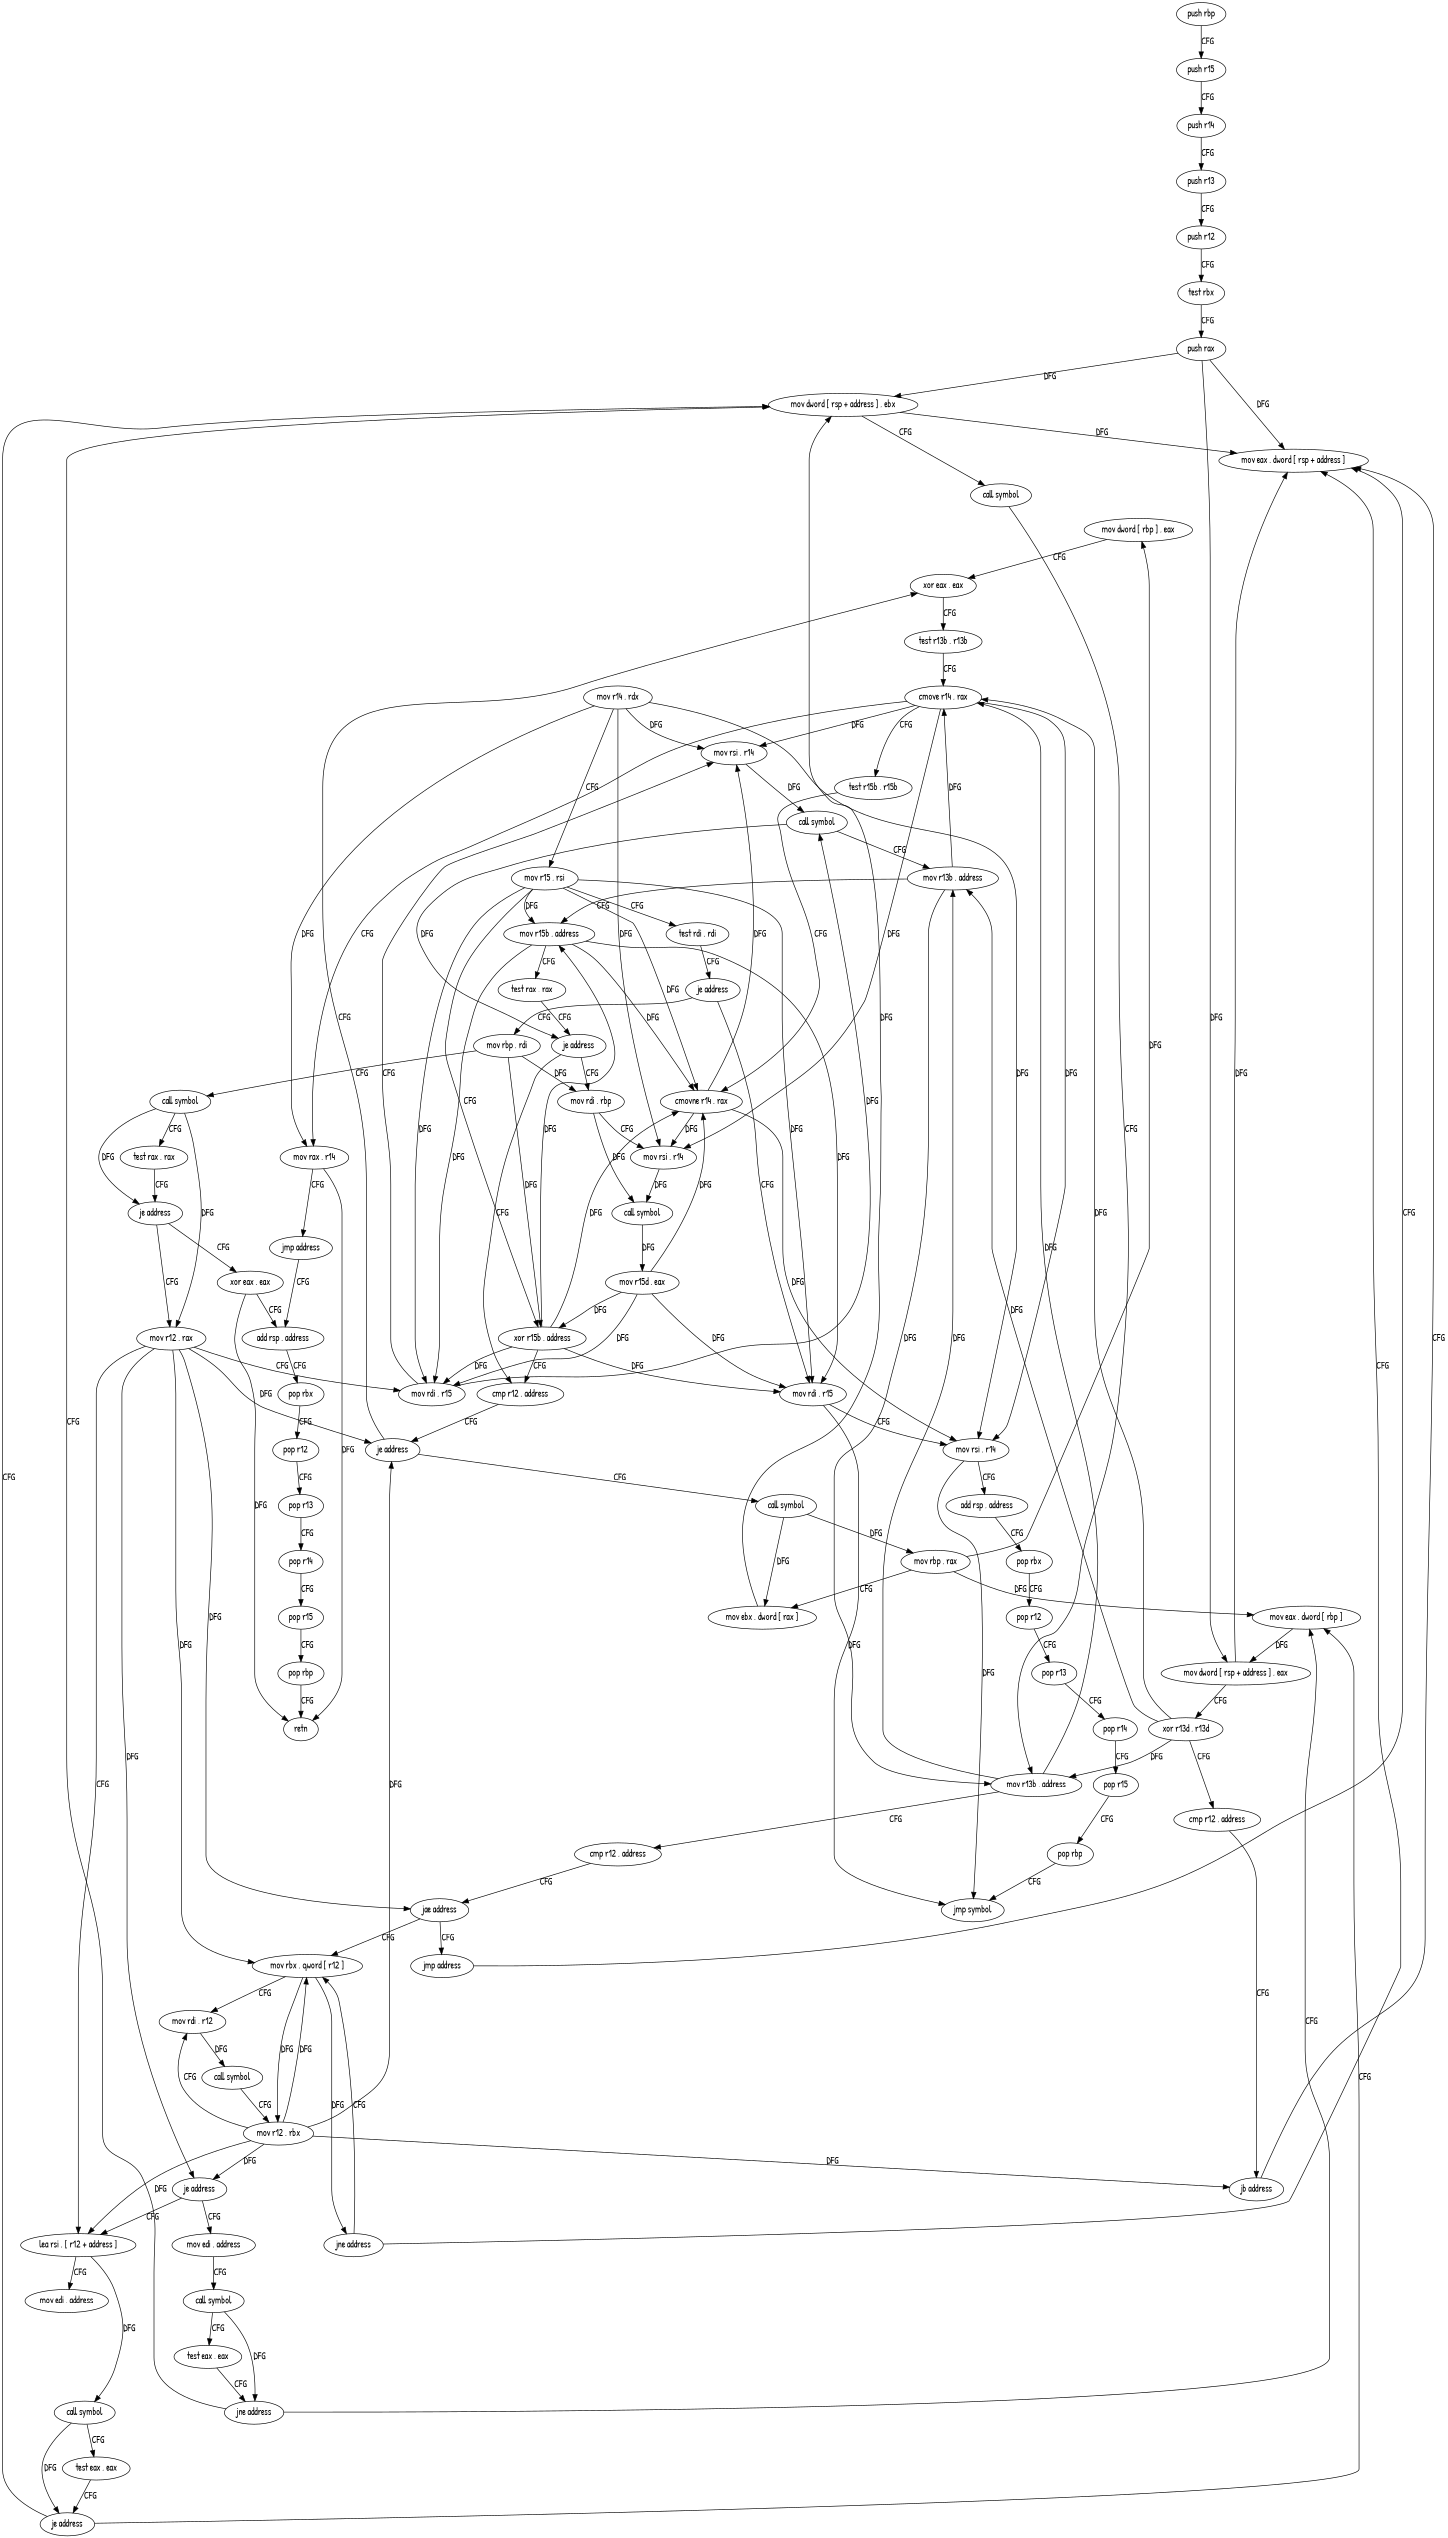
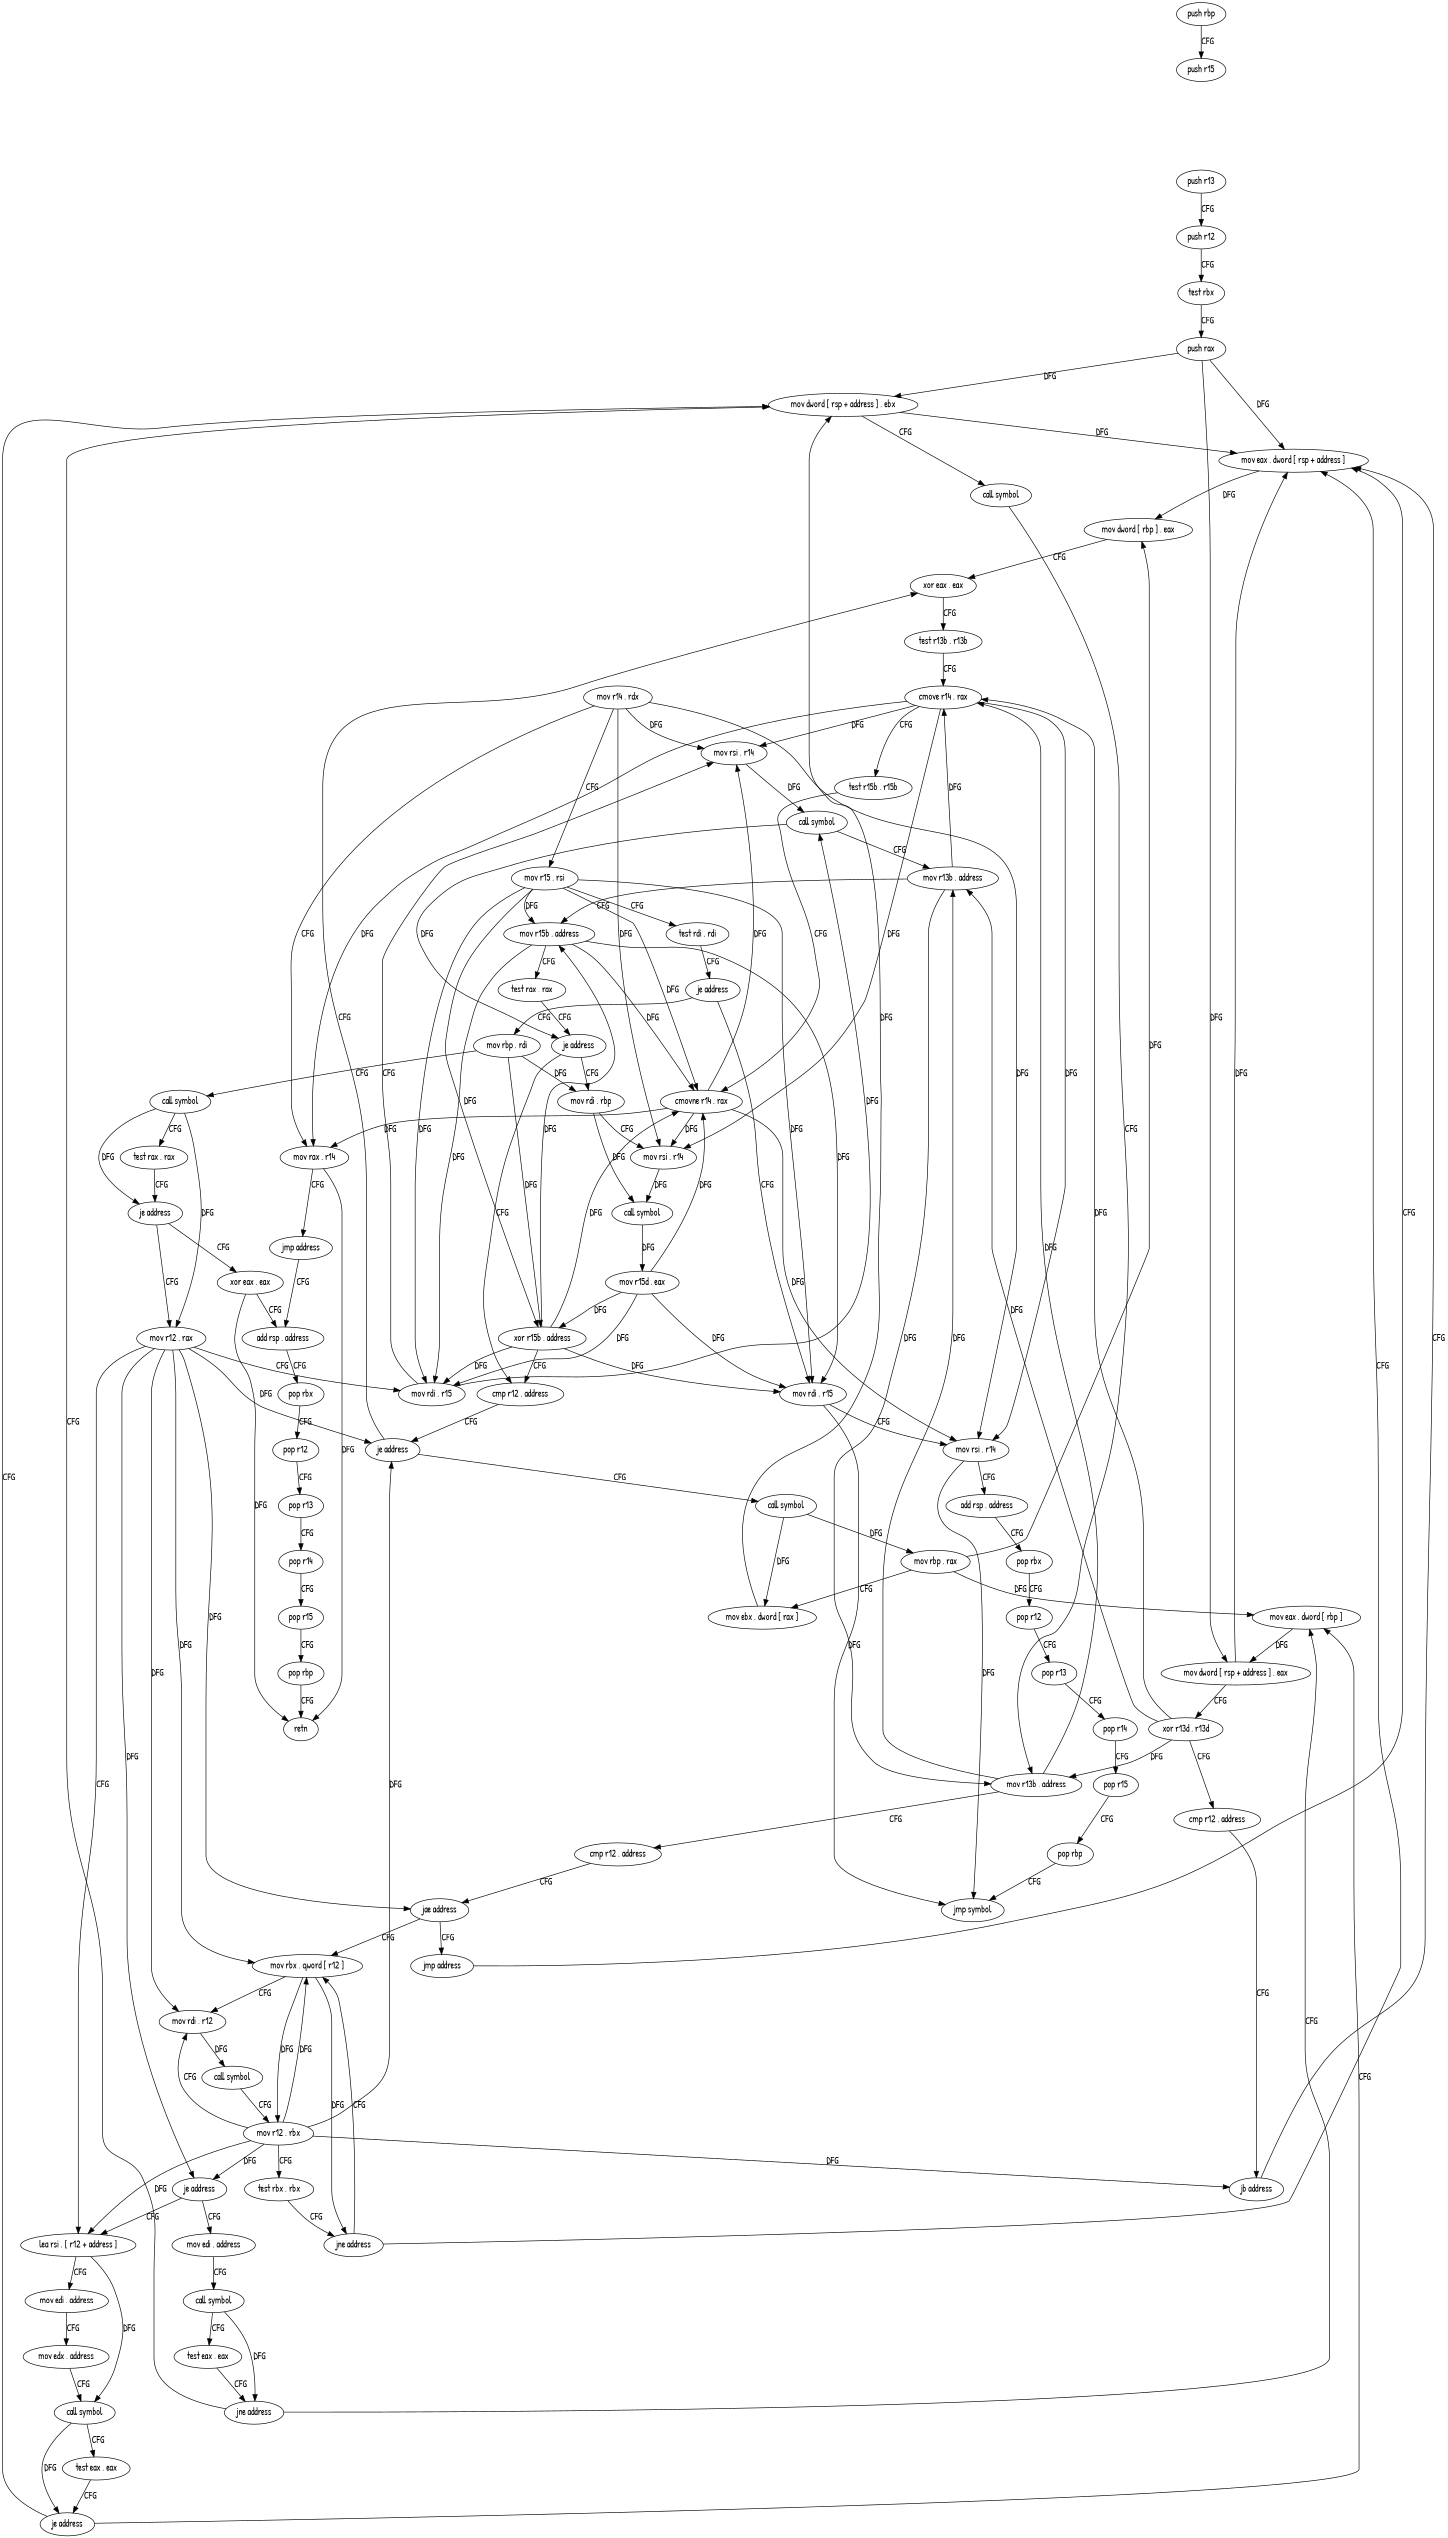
(1201, 126) -> none
none -> (1214, 488)
(308, 934) -> (308, 934)
(367, 934) -> (367, 934)
(470, 1102) -> (470, 1102)
none -> (500, 1116)
none -> (151, 1681)
none -> (279, 2189)
none -> (66, 2357)
